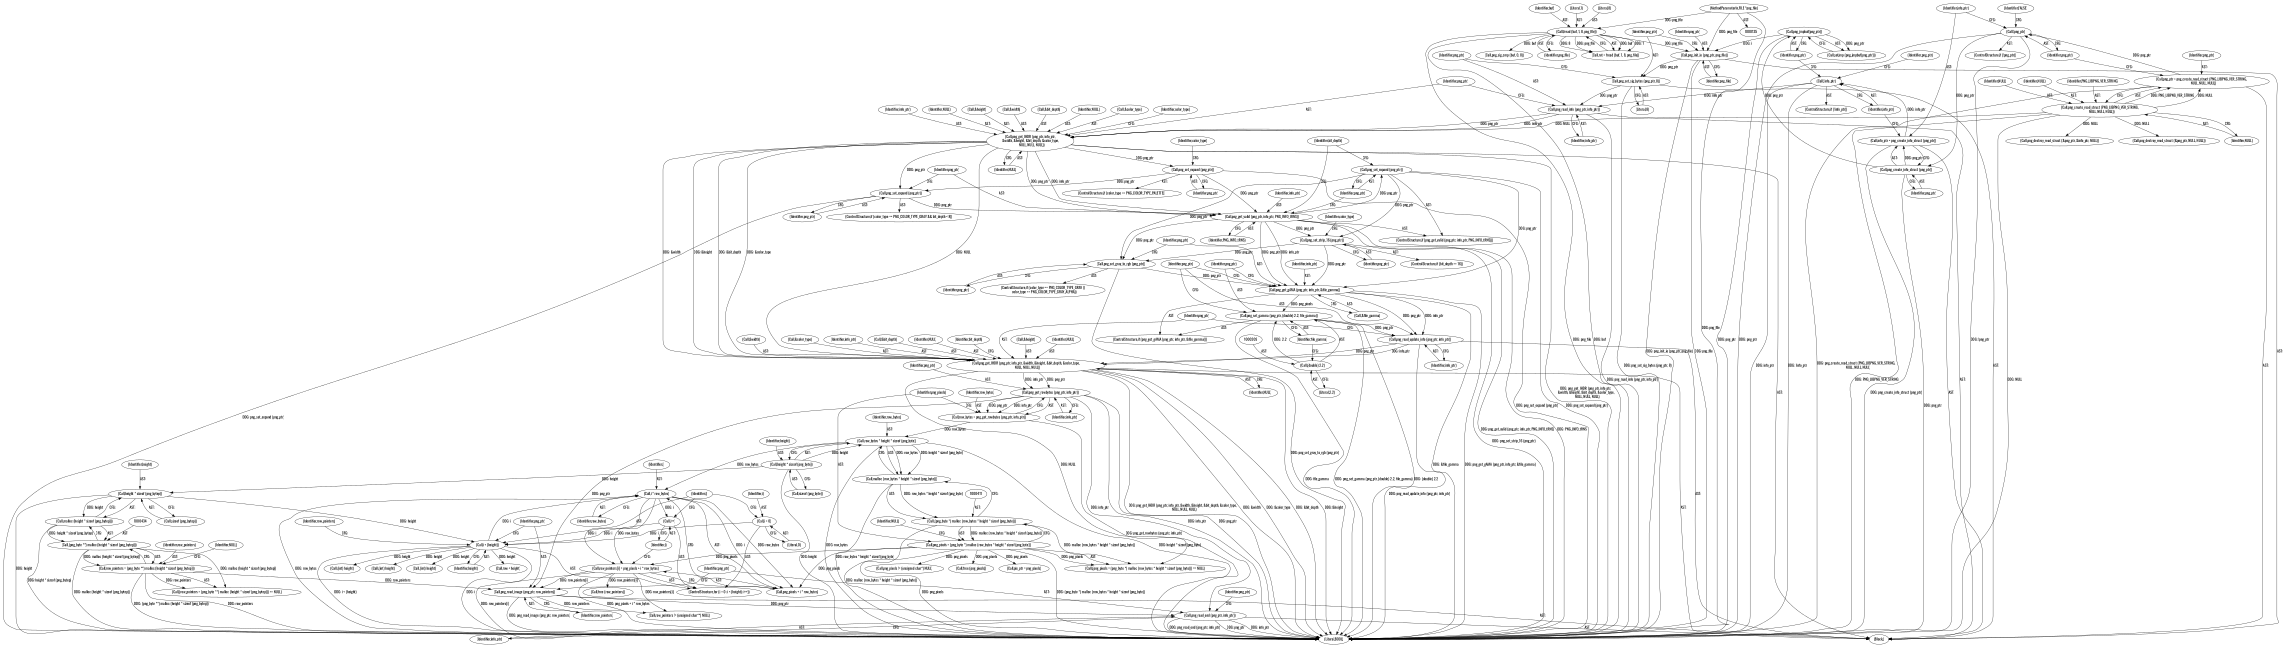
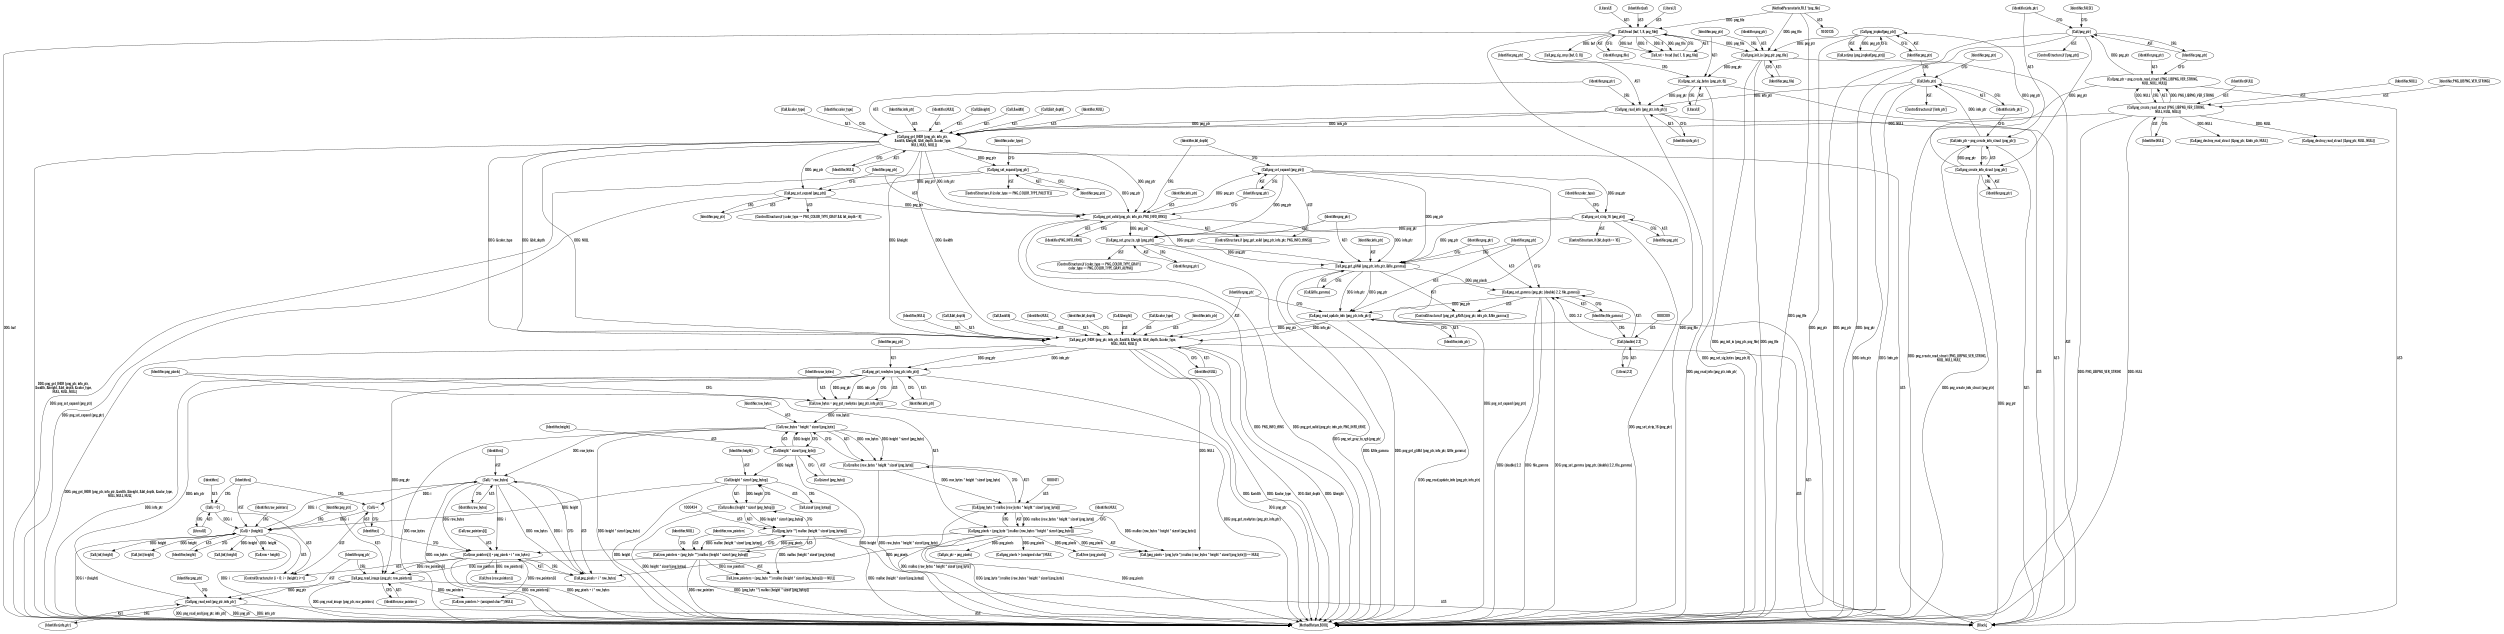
(1748, 44) -> (1806, 44)
(1291, 228) -> none
none -> (473, 531)
(1334, 639) -> (1314, 626)
